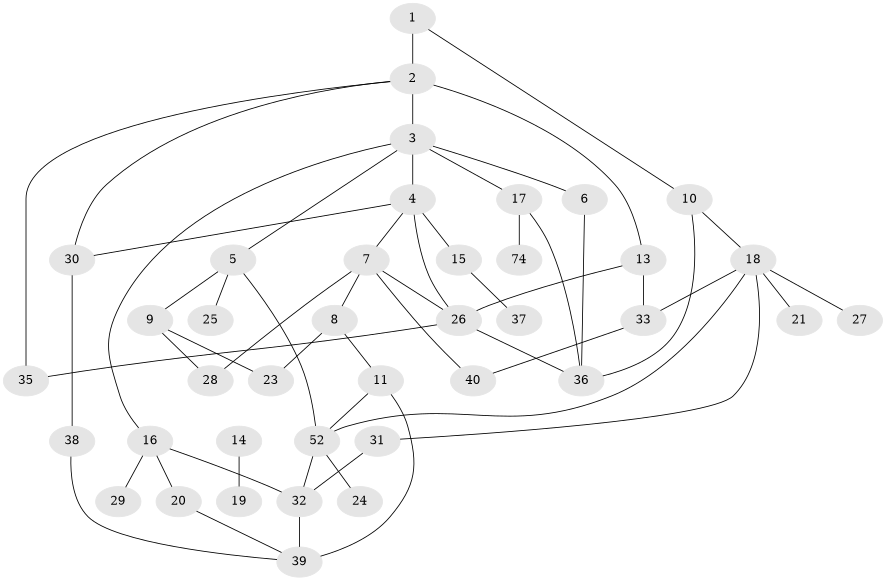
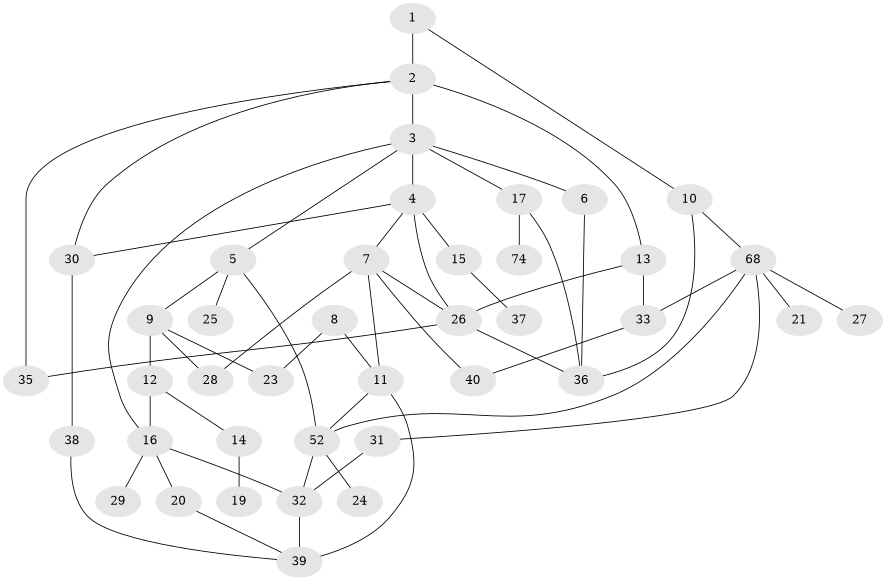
(753, 260) -> (753, 260)
(351, 290) -> (374, 320)
none -> (150, 381)
